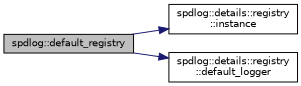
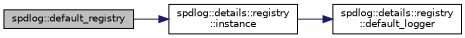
(146, 55) -> (310, 19)
